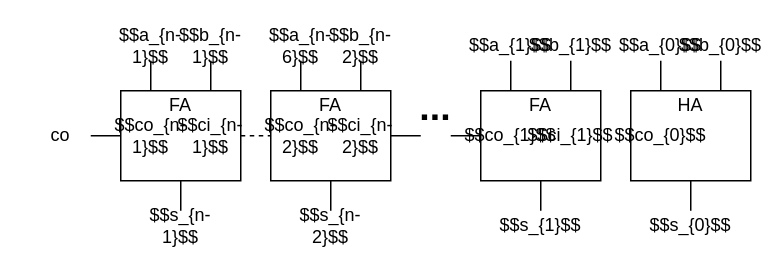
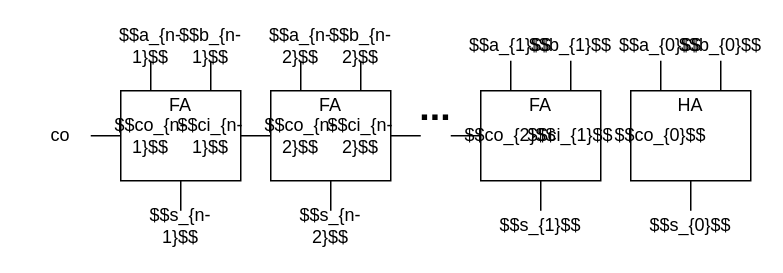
(301, 46) -> (301, 46)
(256, 136) -> (256, 136)
(511, 136) -> (511, 136)
